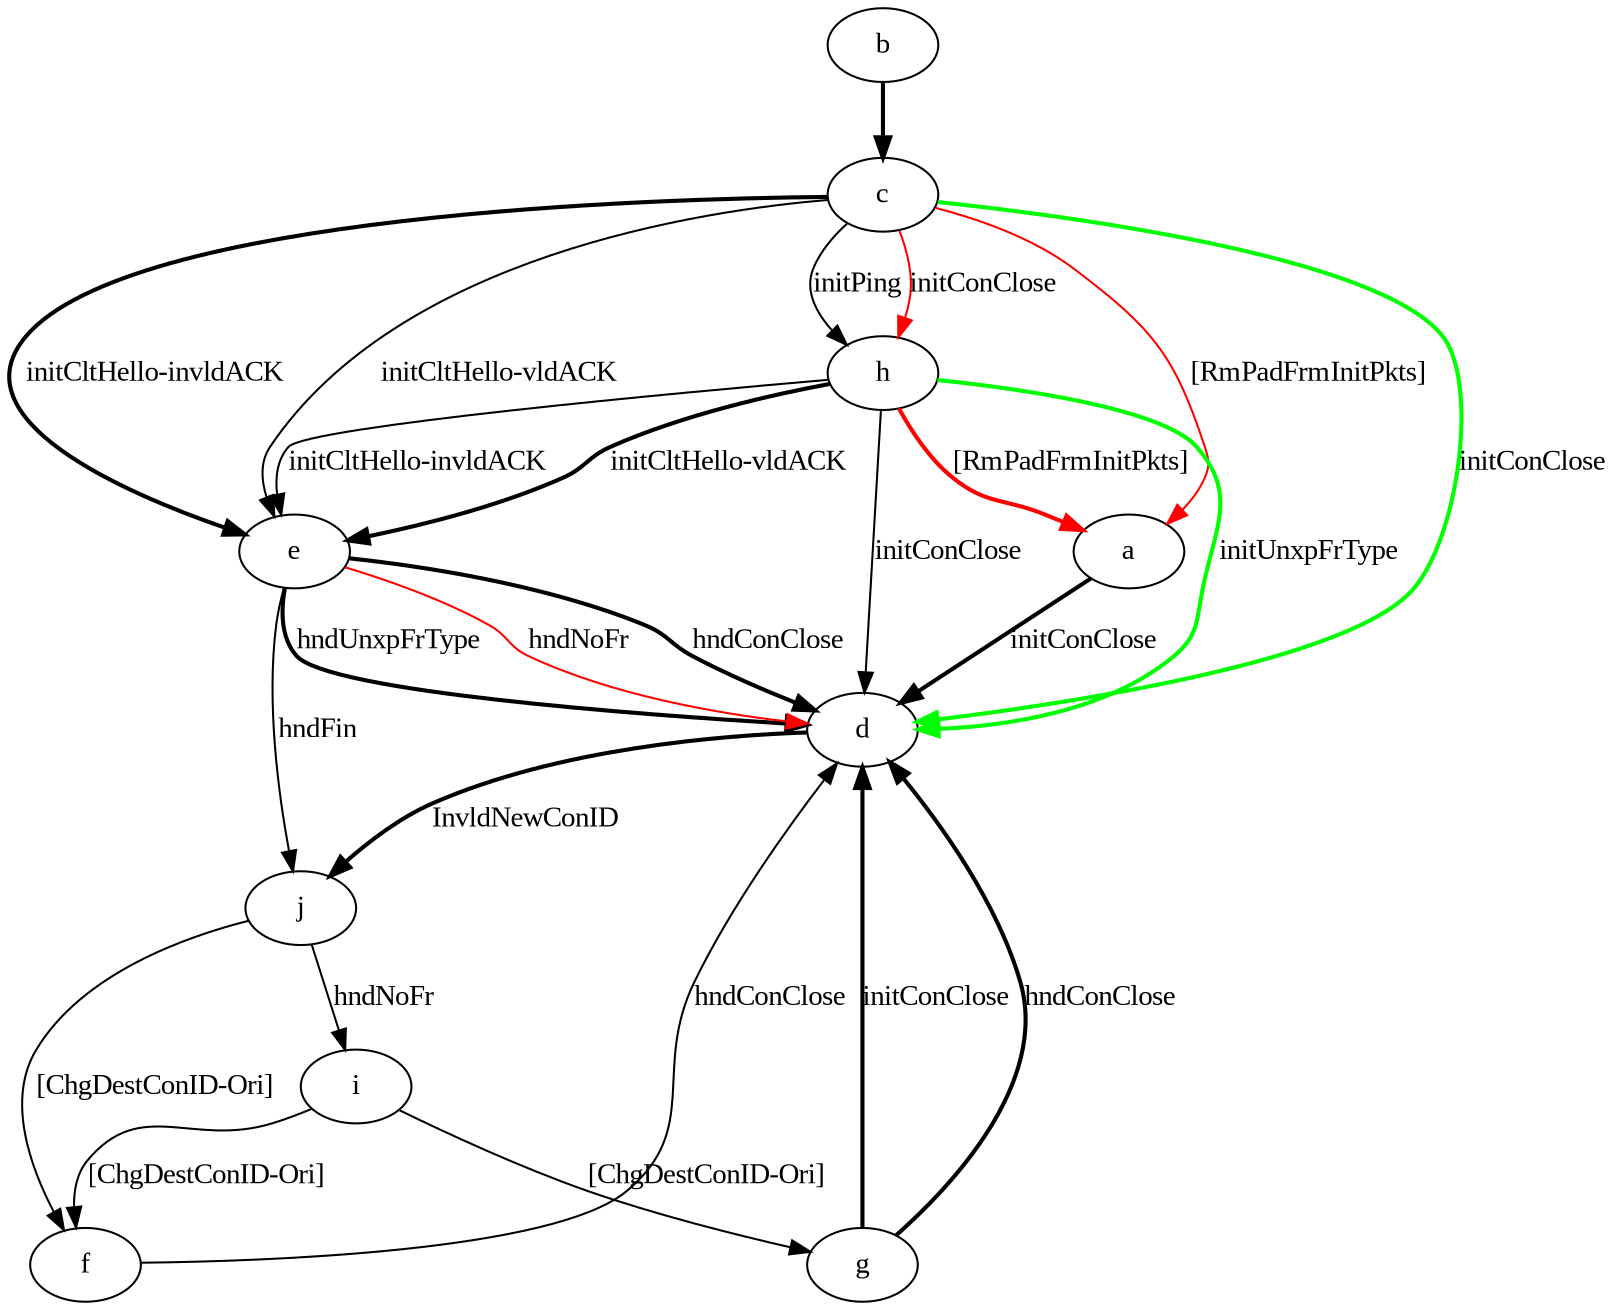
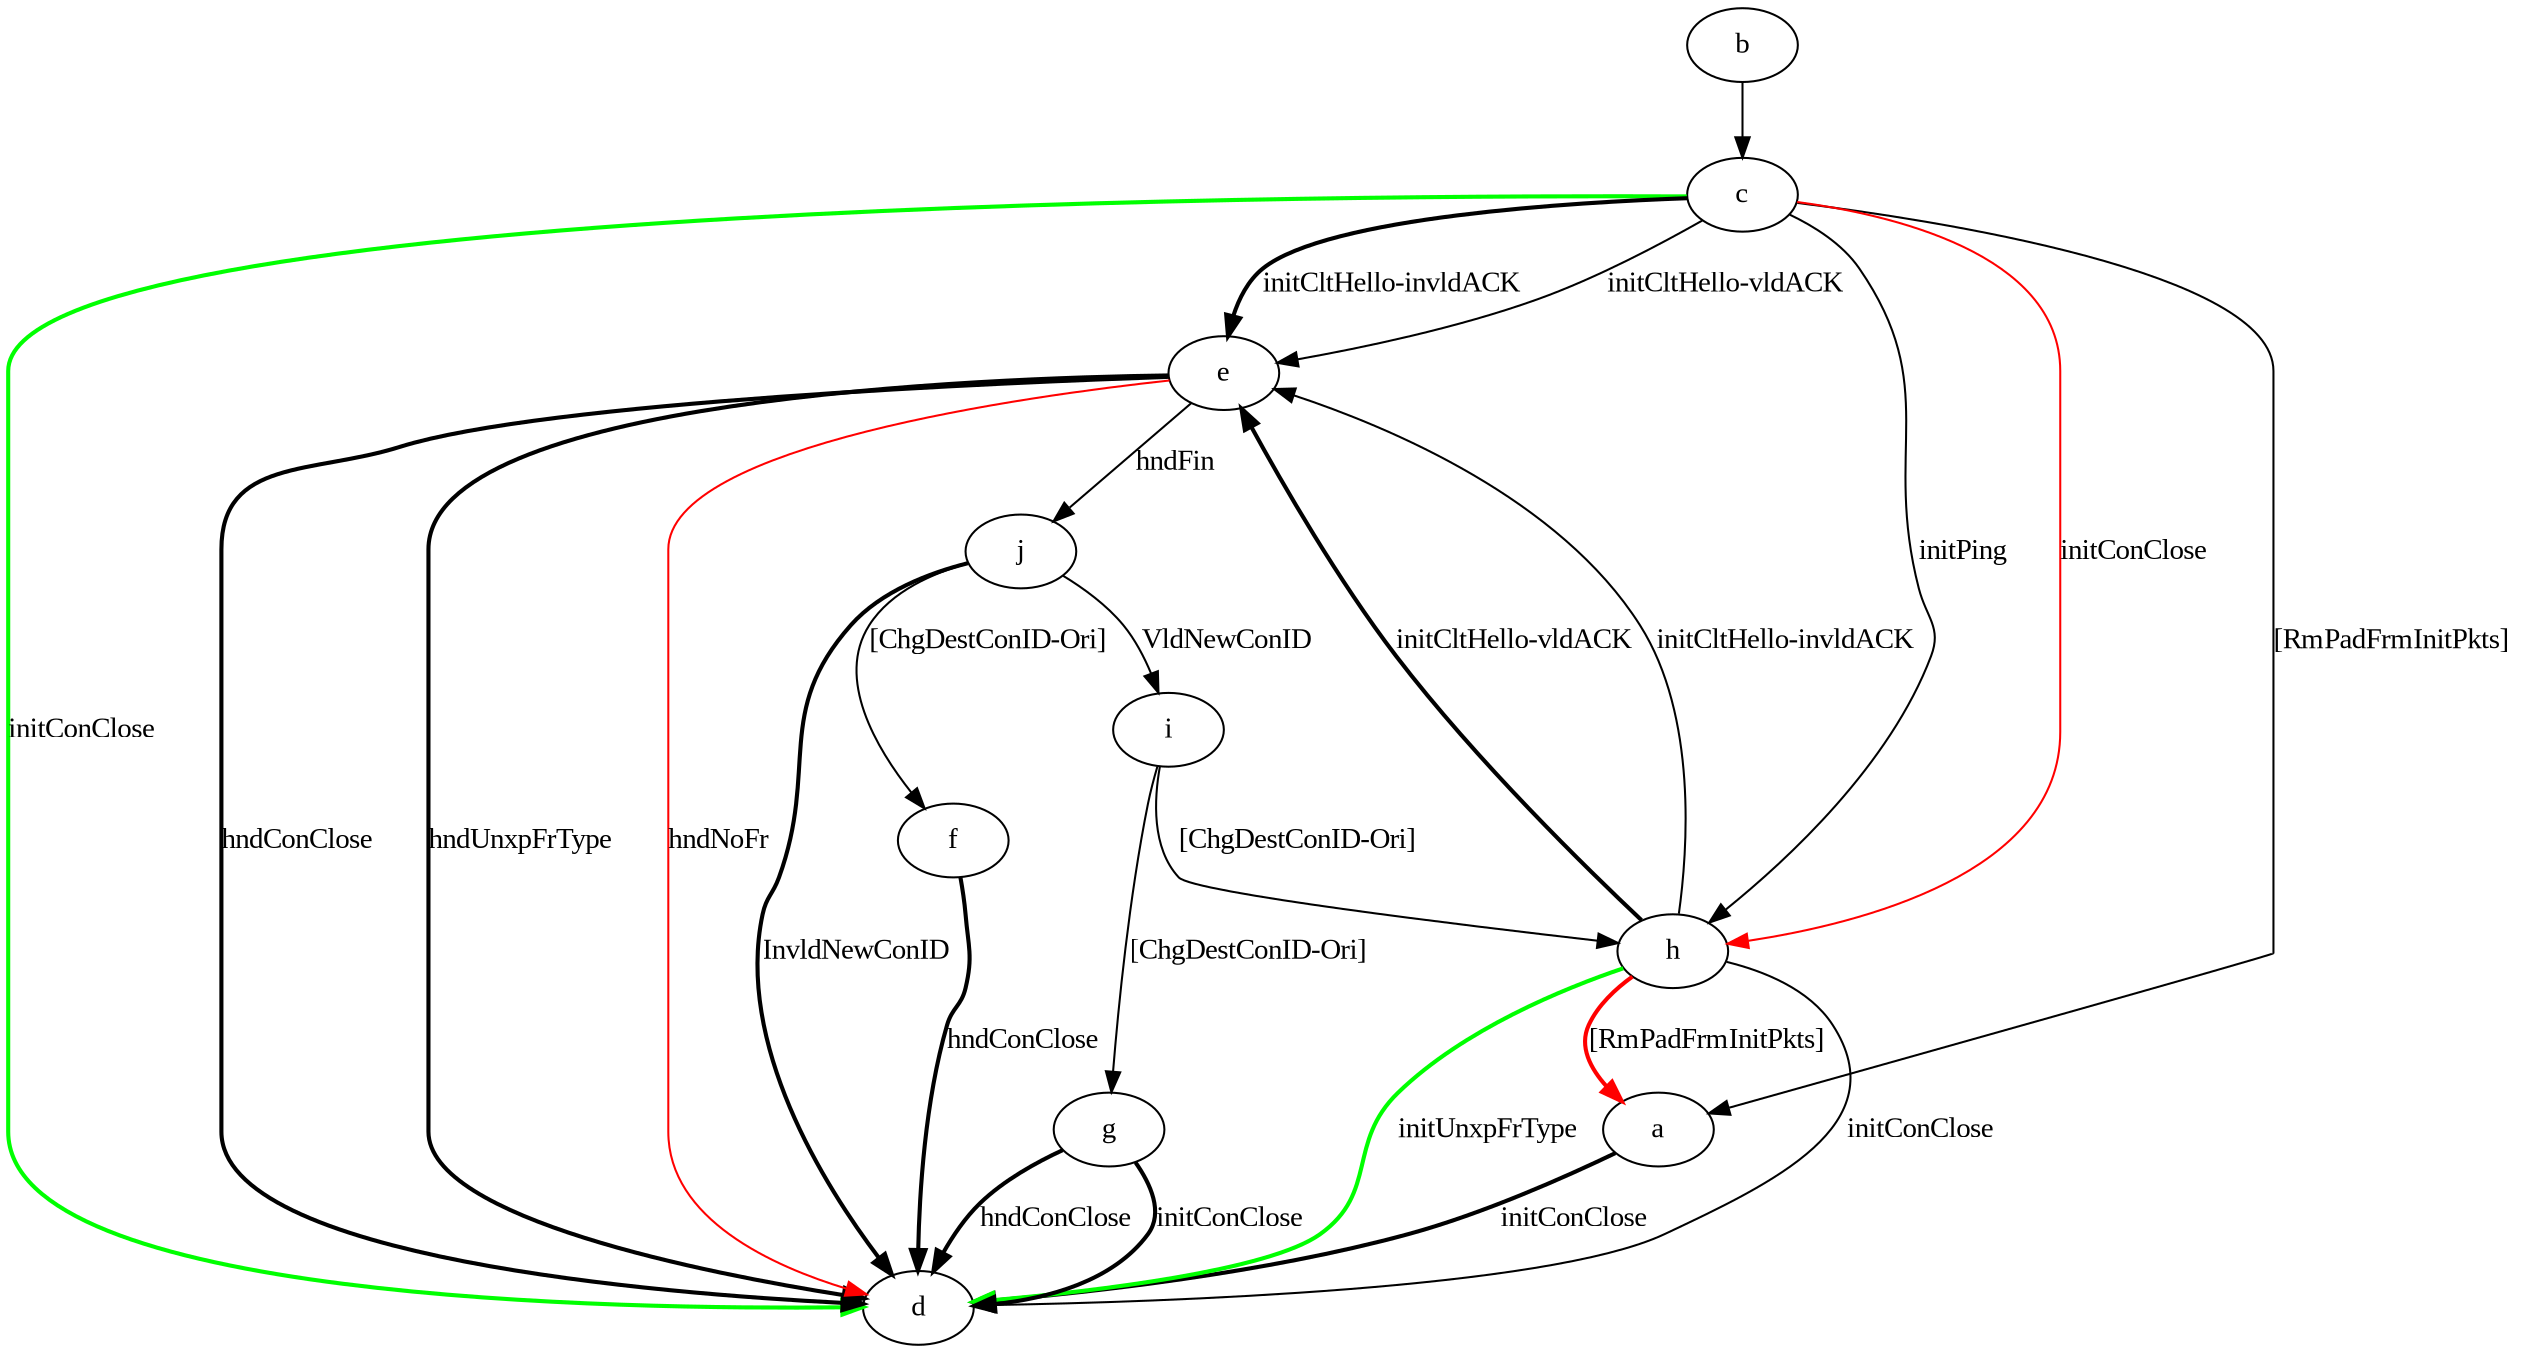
(883, 110) -> (1742, 110)
(1130, 315) -> (2273, 683)
(565, 762) -> (777, 883)
(388, 997) -> (1231, 641)
(171, 1127) -> (1330, 907)
(593, 1210) -> (938, 1061)
